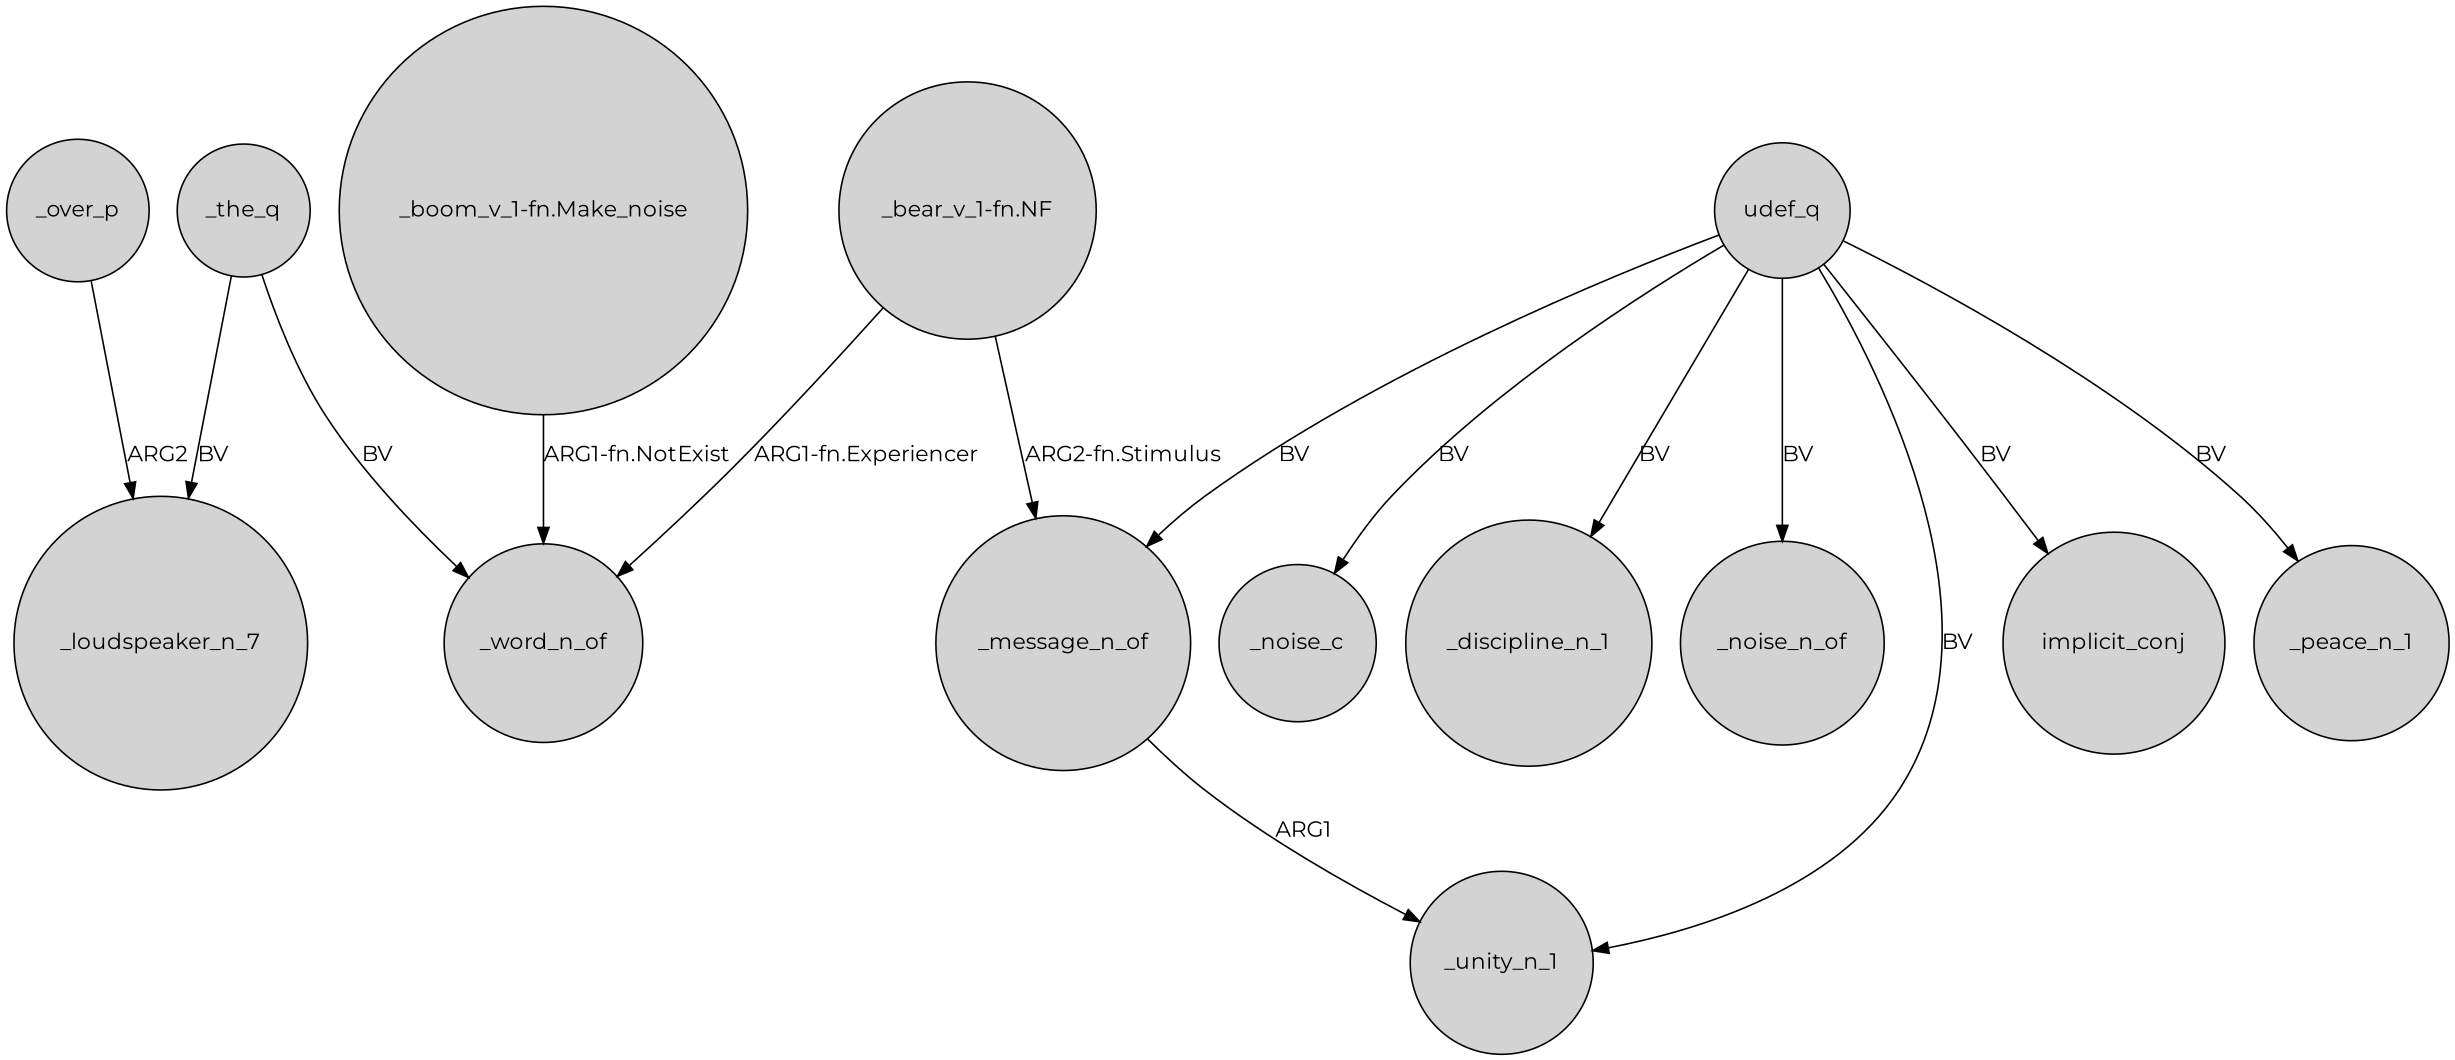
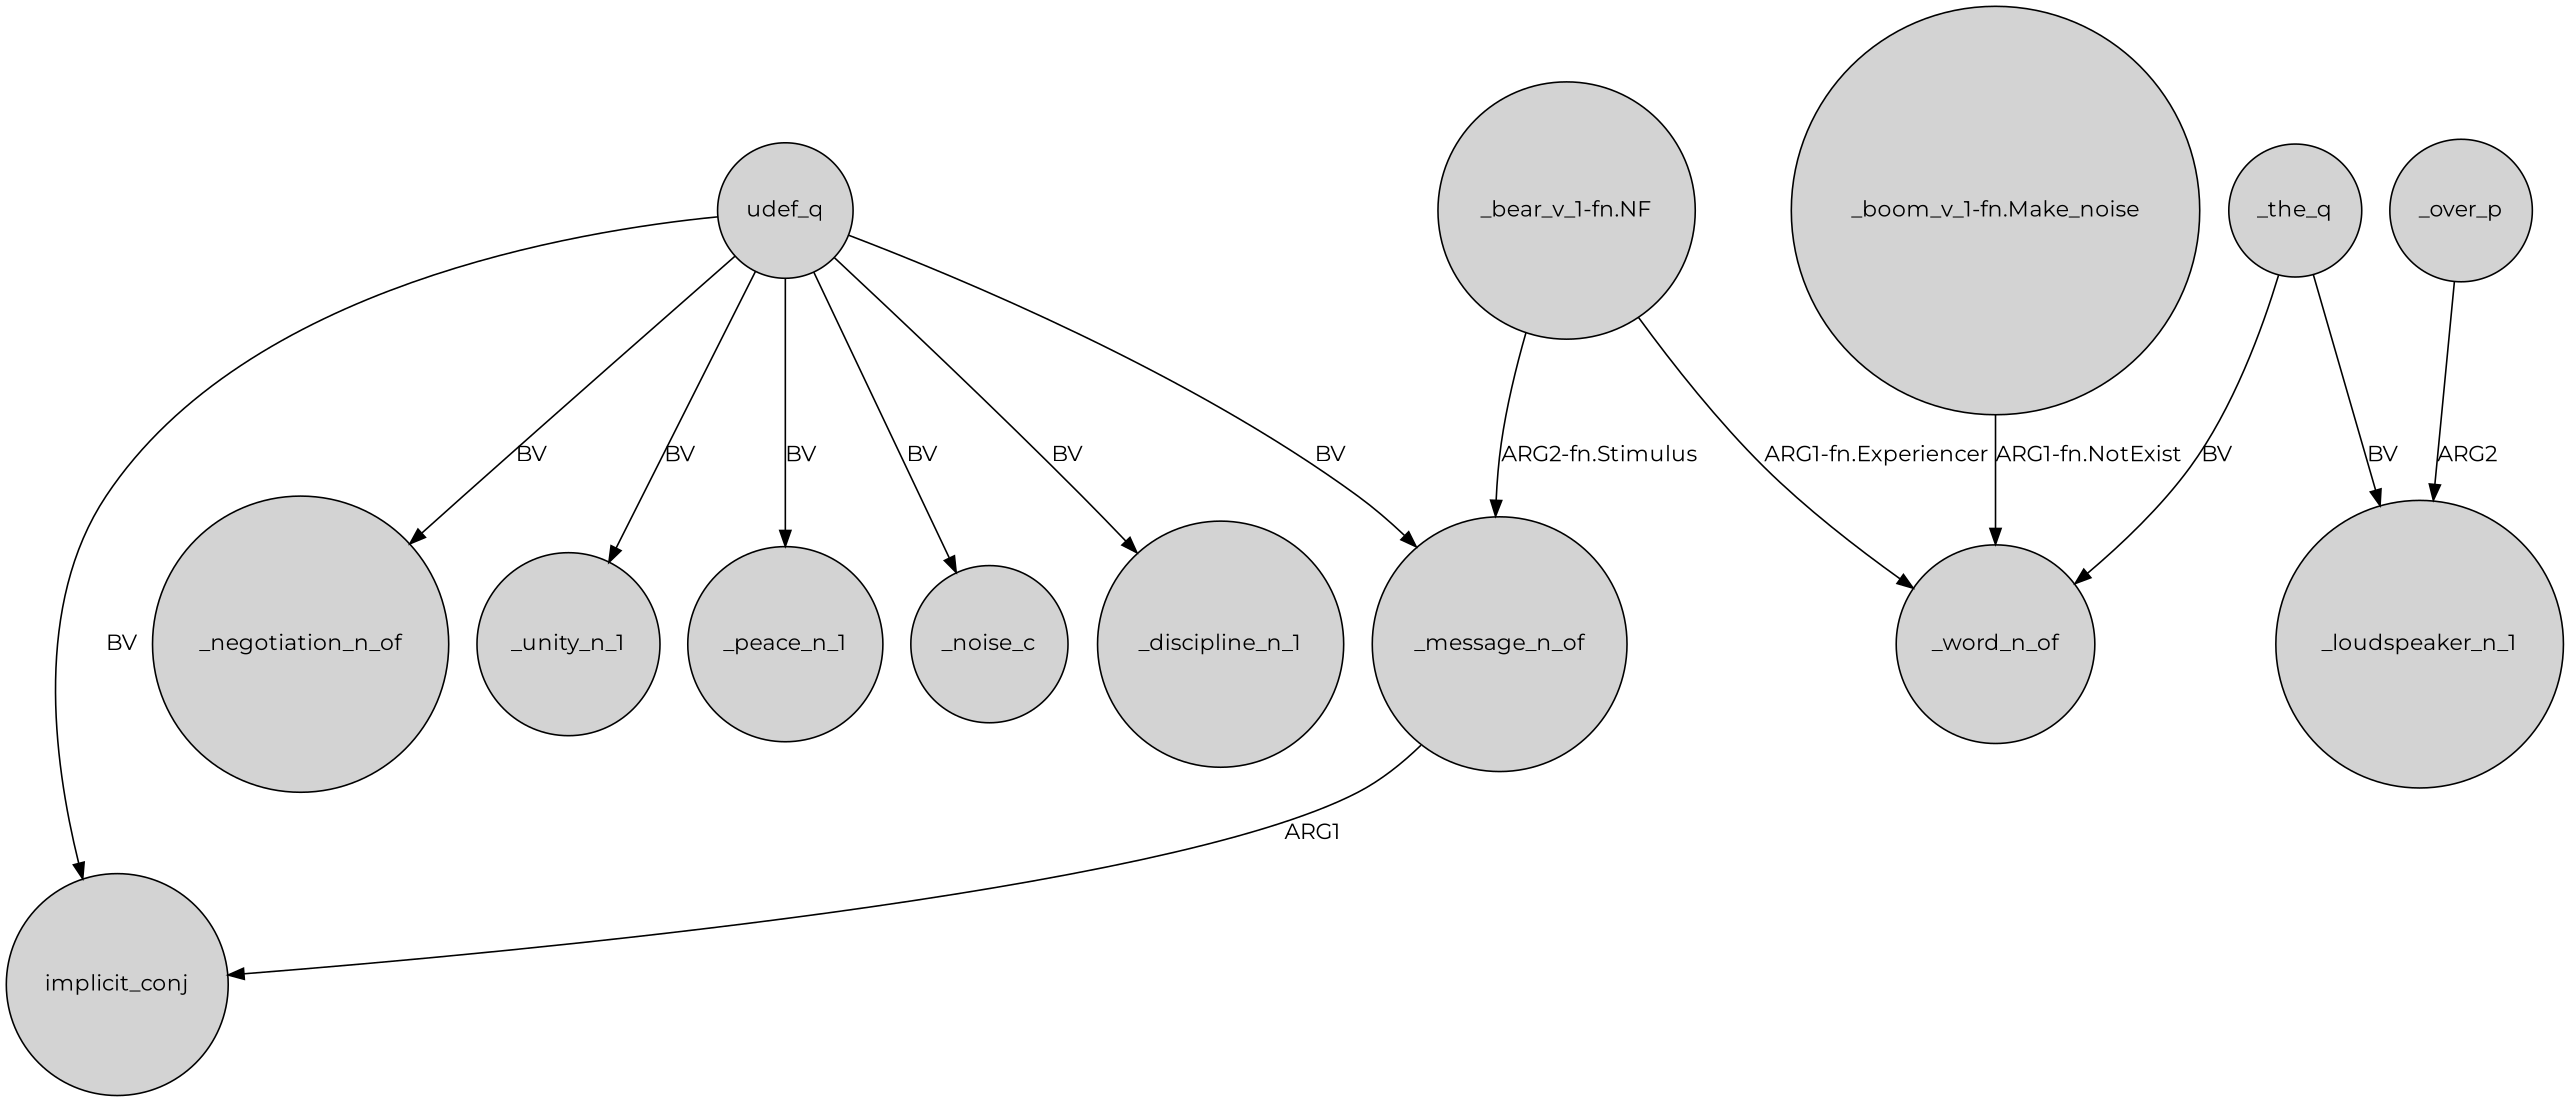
(161, 643) -> (2420, 644)
(1782, 643) -> (301, 644)
(1270, 836) -> (846, 910)
